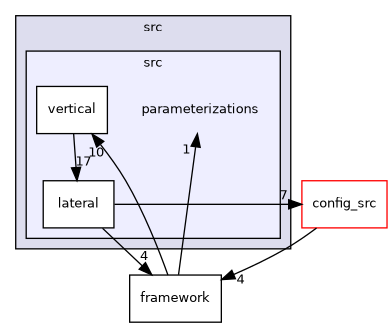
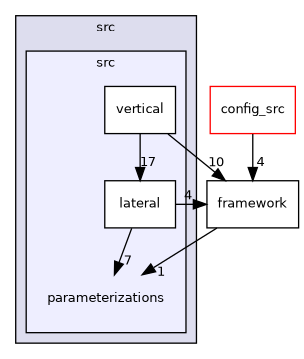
(202, 204) -> (125, 245)
(143, 214) -> (191, 153)
